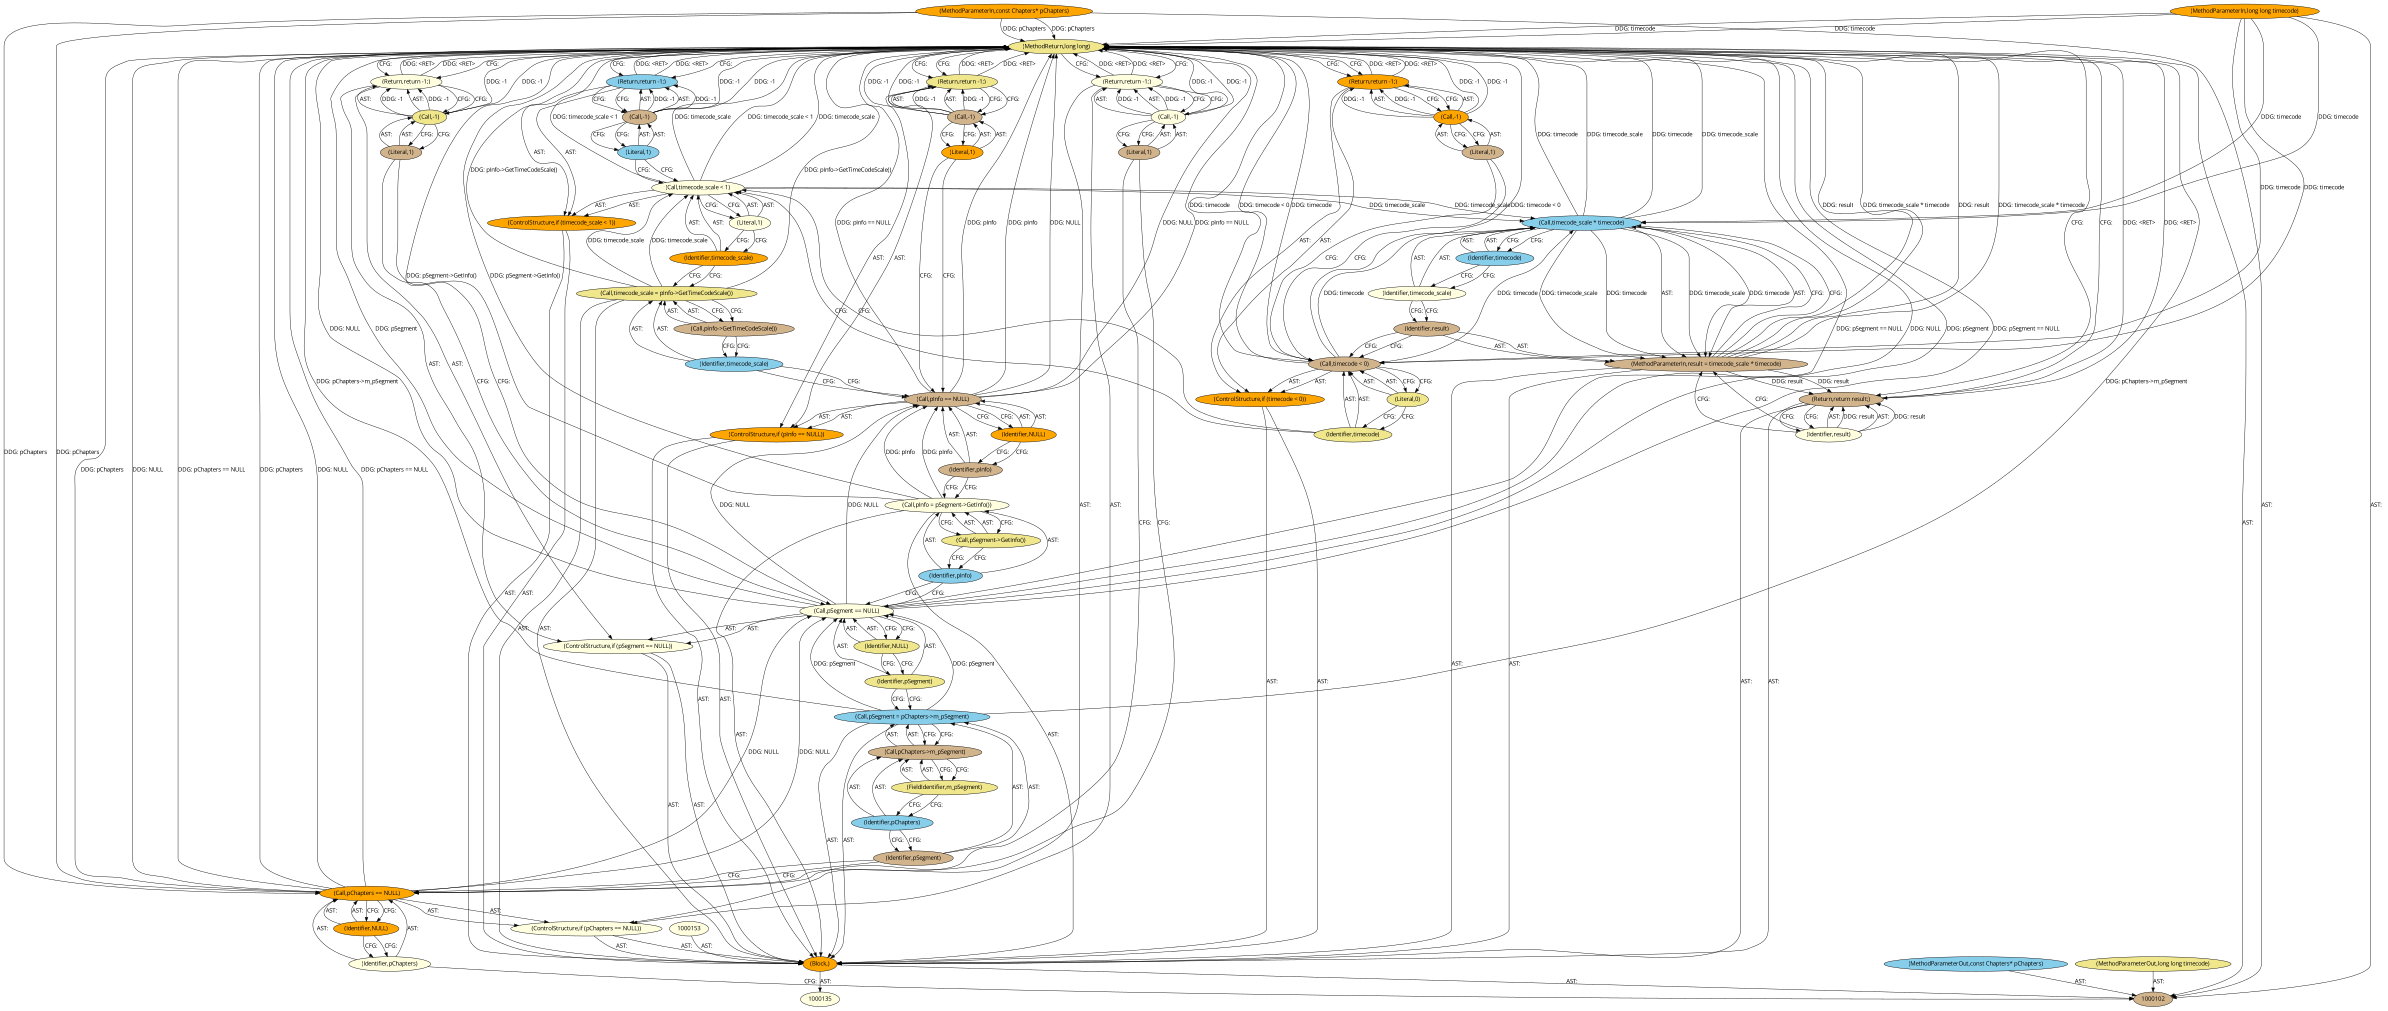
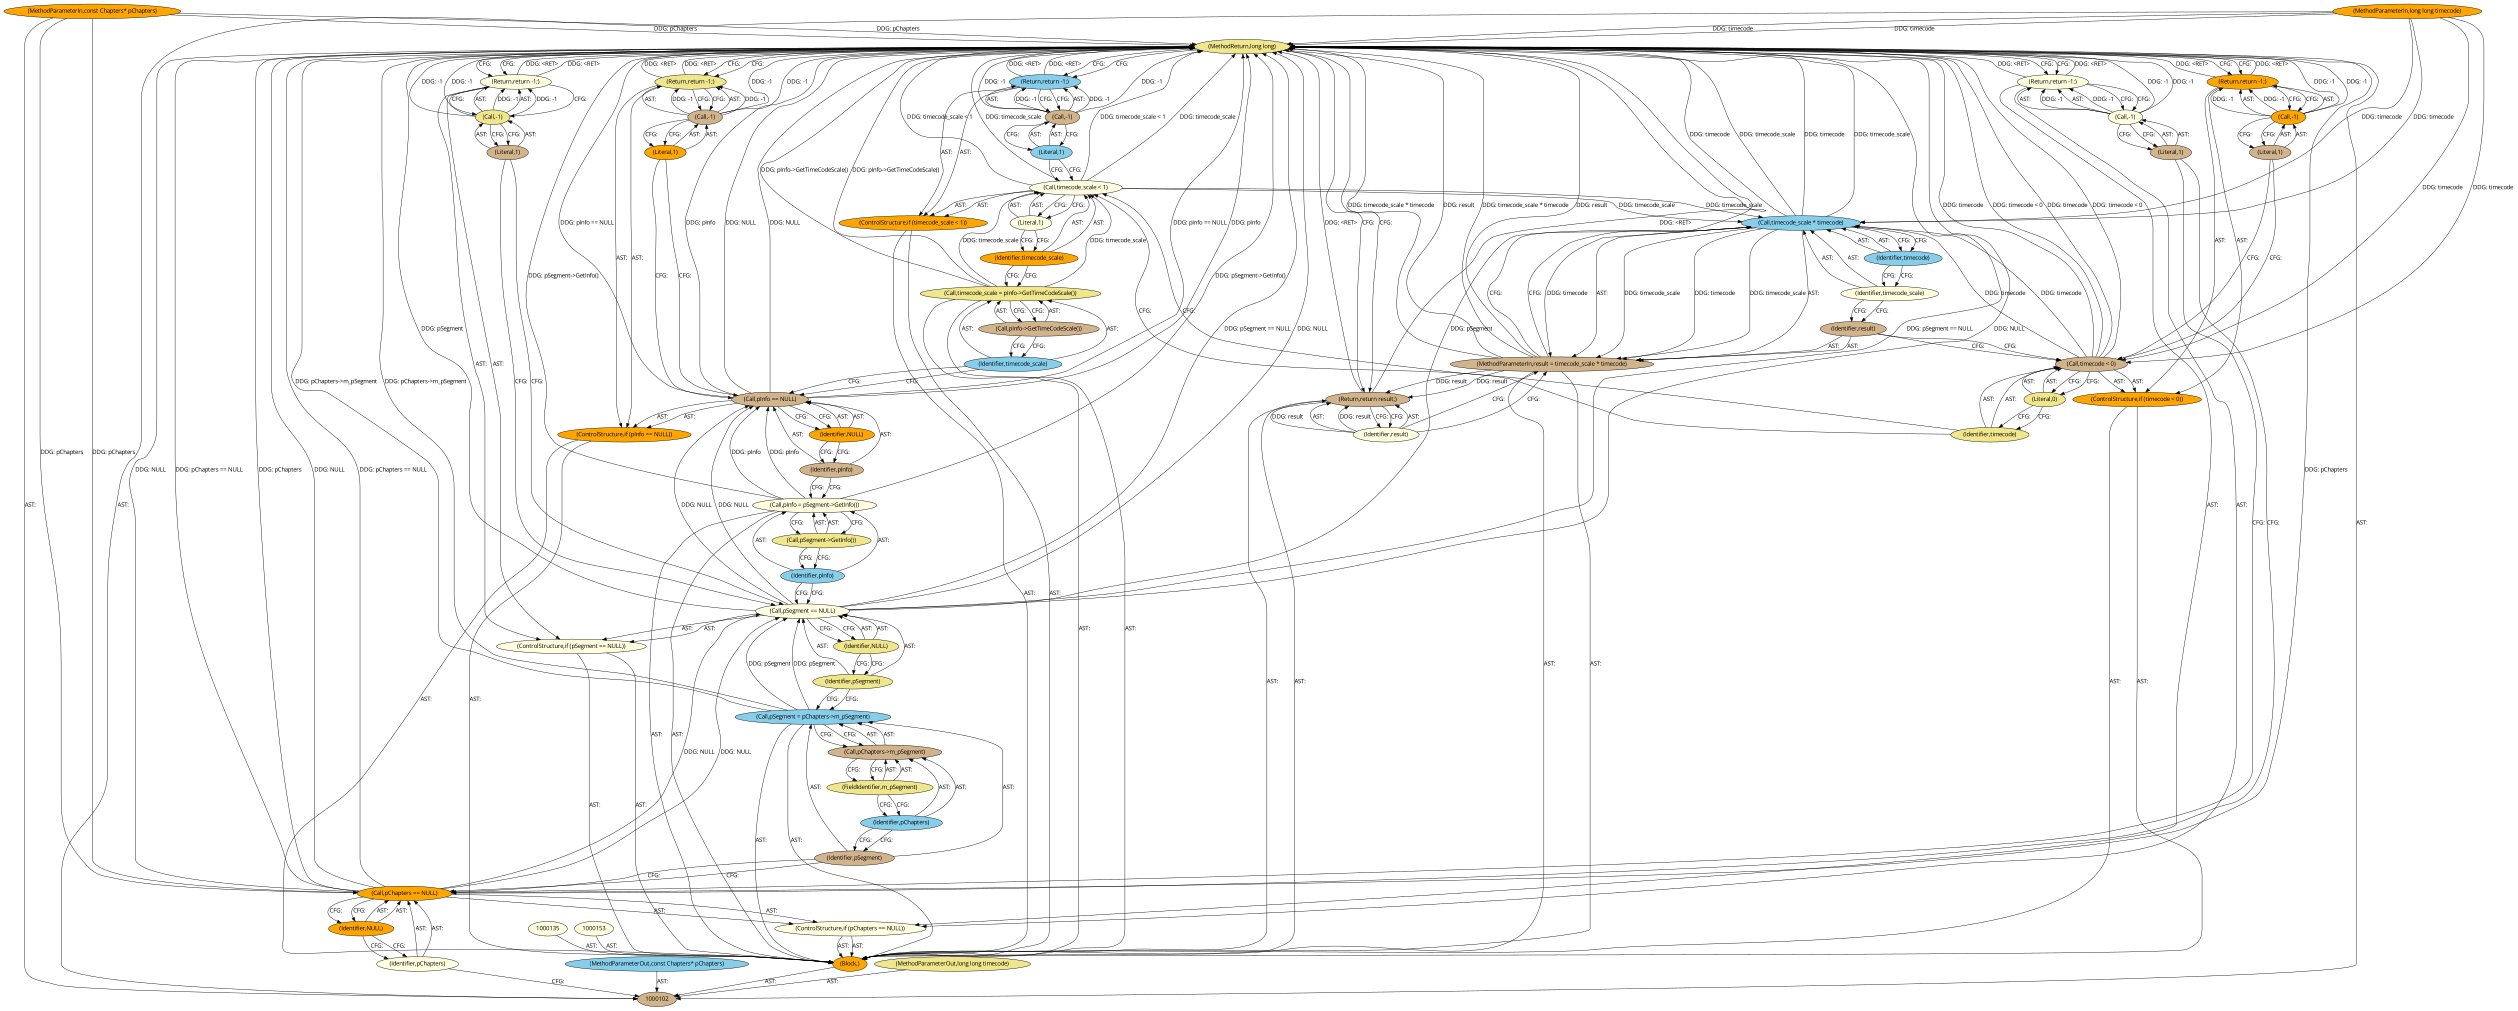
(820, 980) -> (691, 956)
